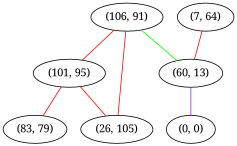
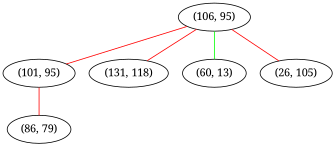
(127, 17) -> (214, 17)
(206, 17) -> none
none -> (129, 73)
(93, 101) -> none
(35, 129) -> (39, 129)
(191, 129) -> none
